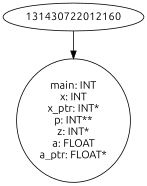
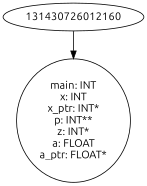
(73, 17) -> (73, 17)
